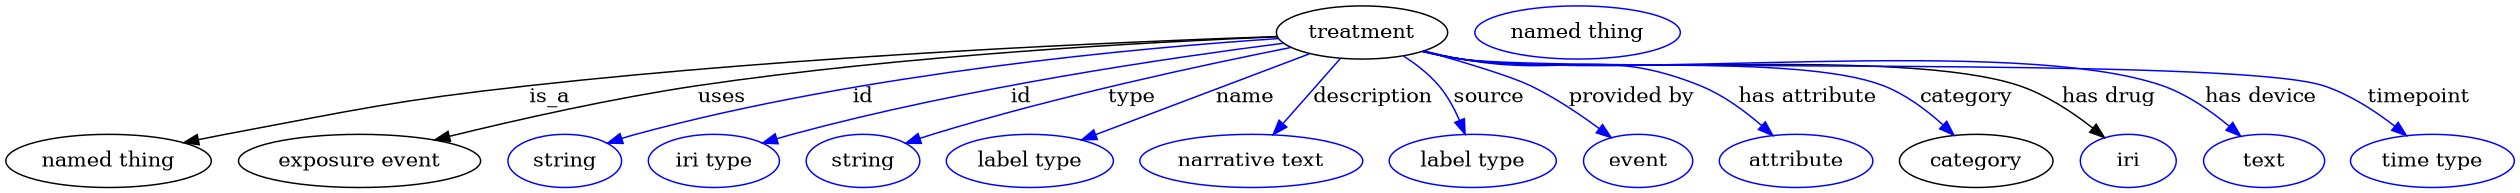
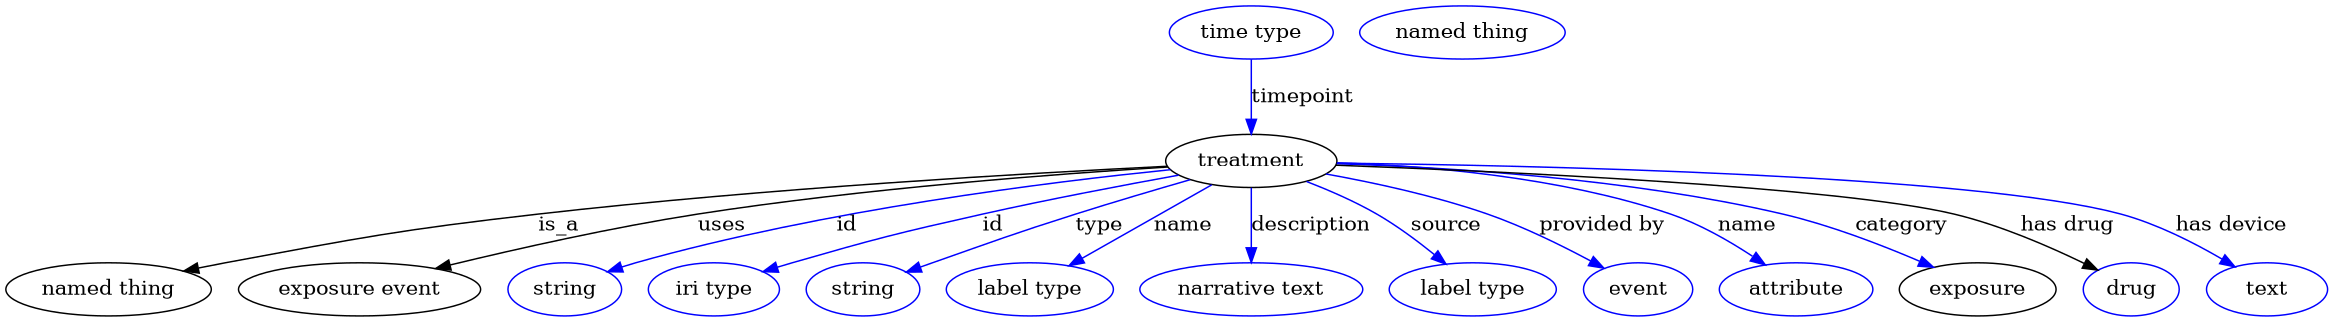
(2136, 70) -> (1251, 89)
(1808, 97) -> (1747, 225)
(1976, 161) -> (1978, 289)
(2128, 161) -> (2131, 289)
